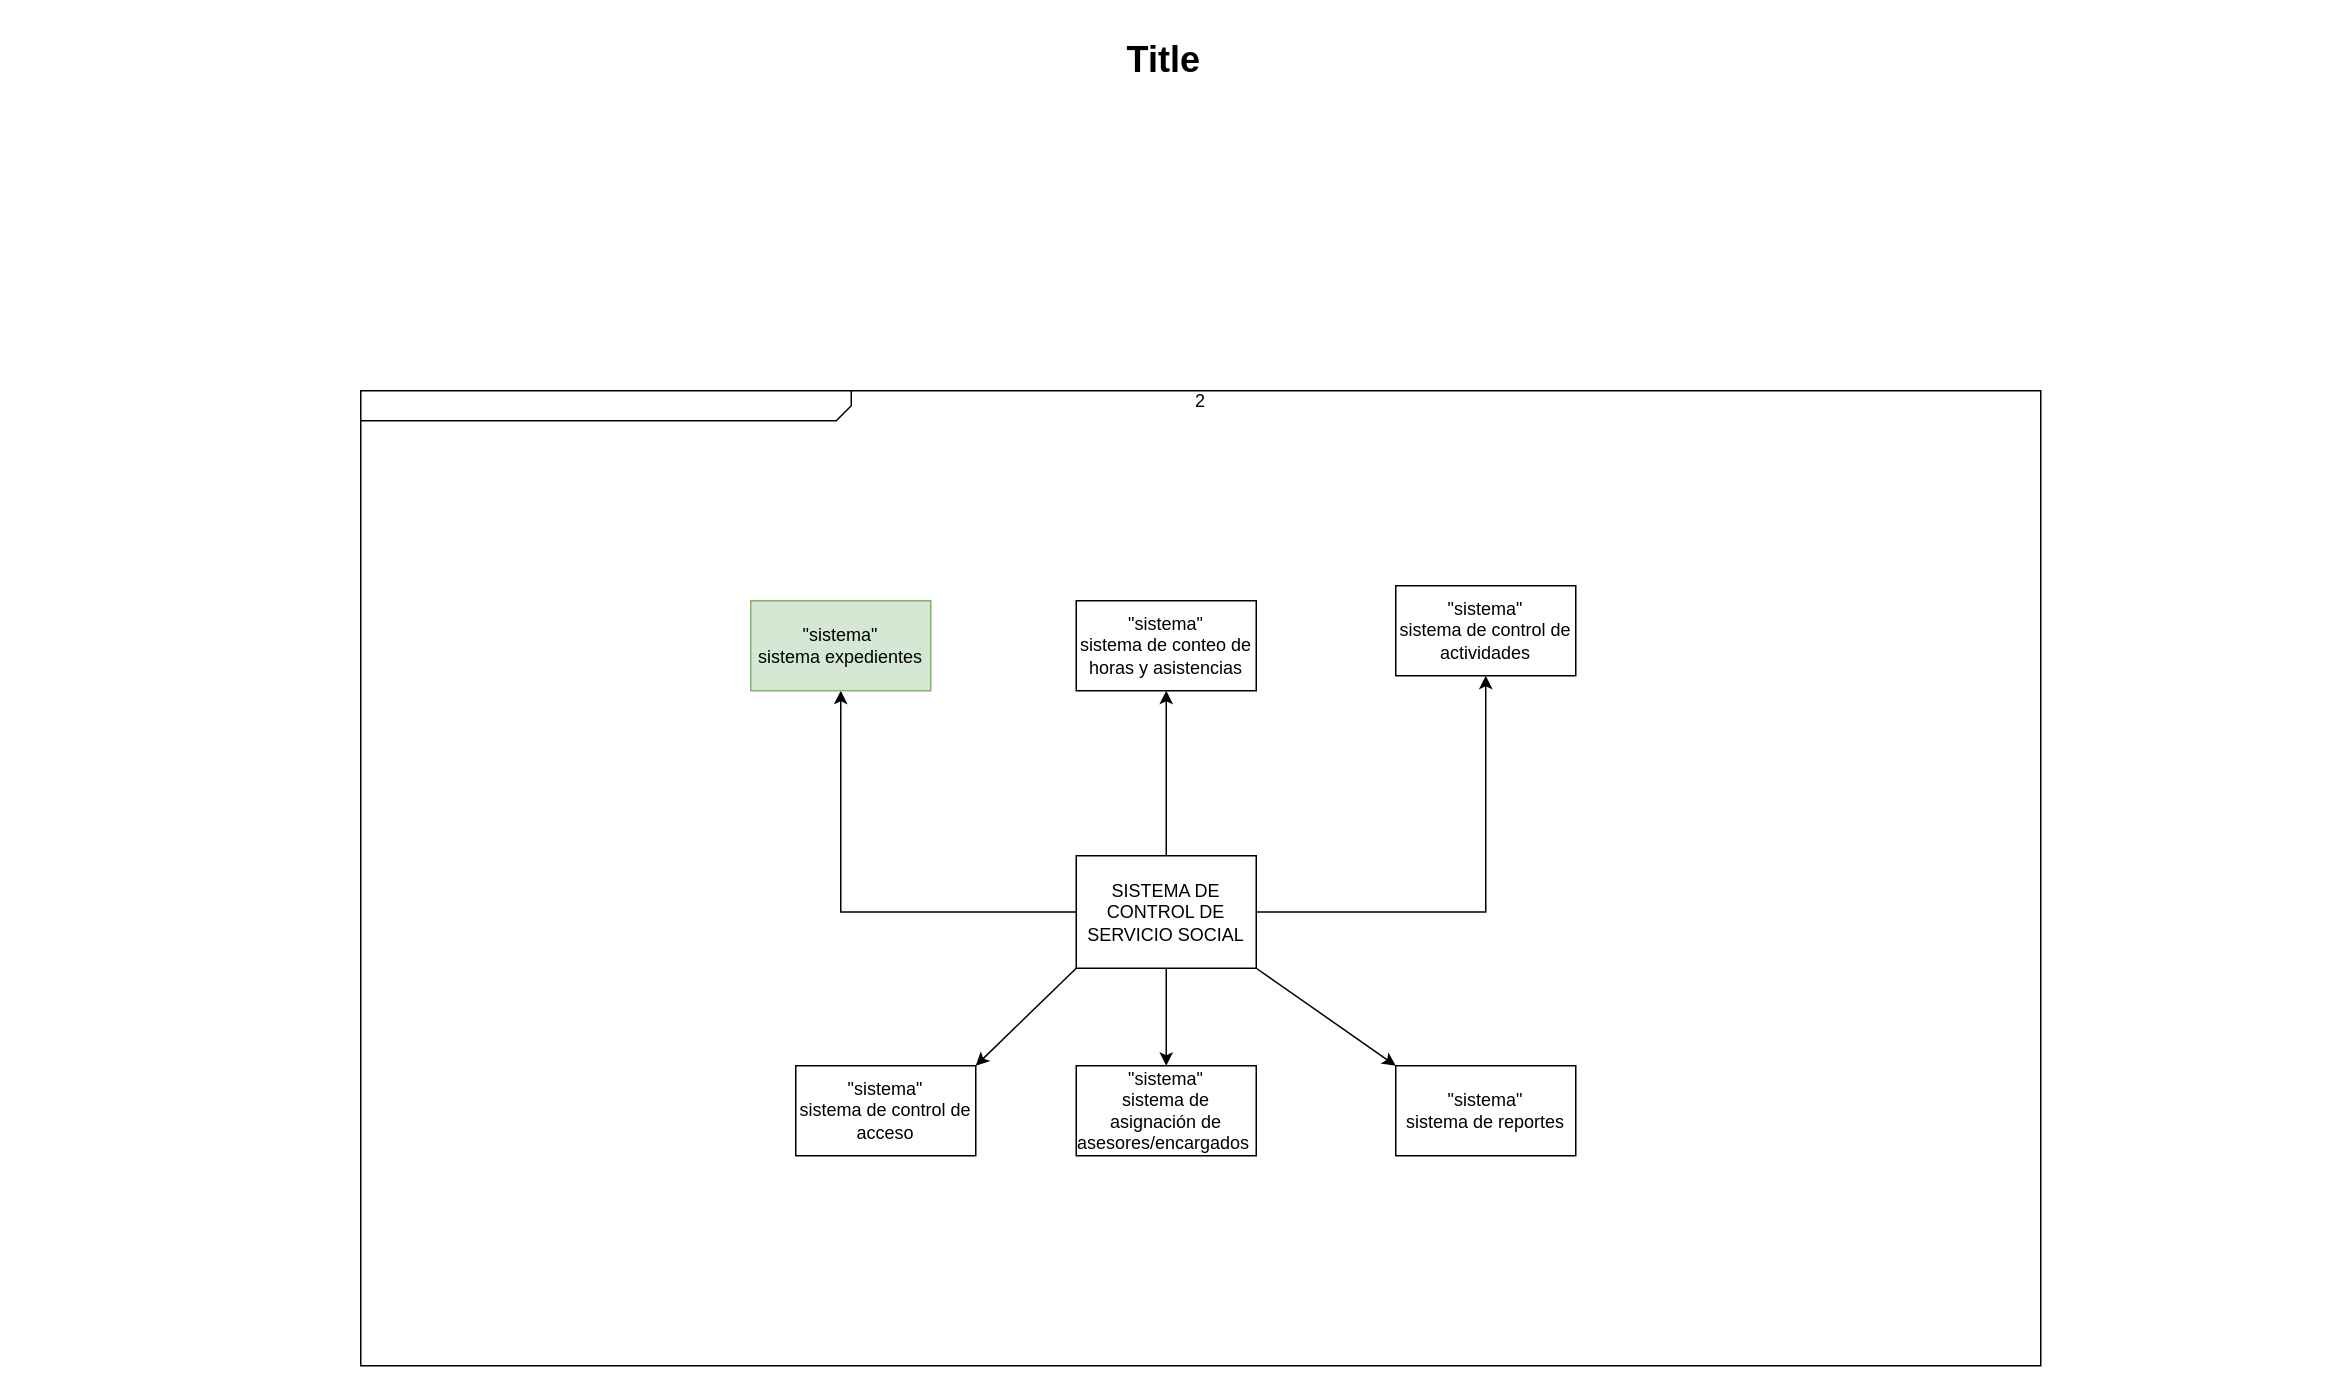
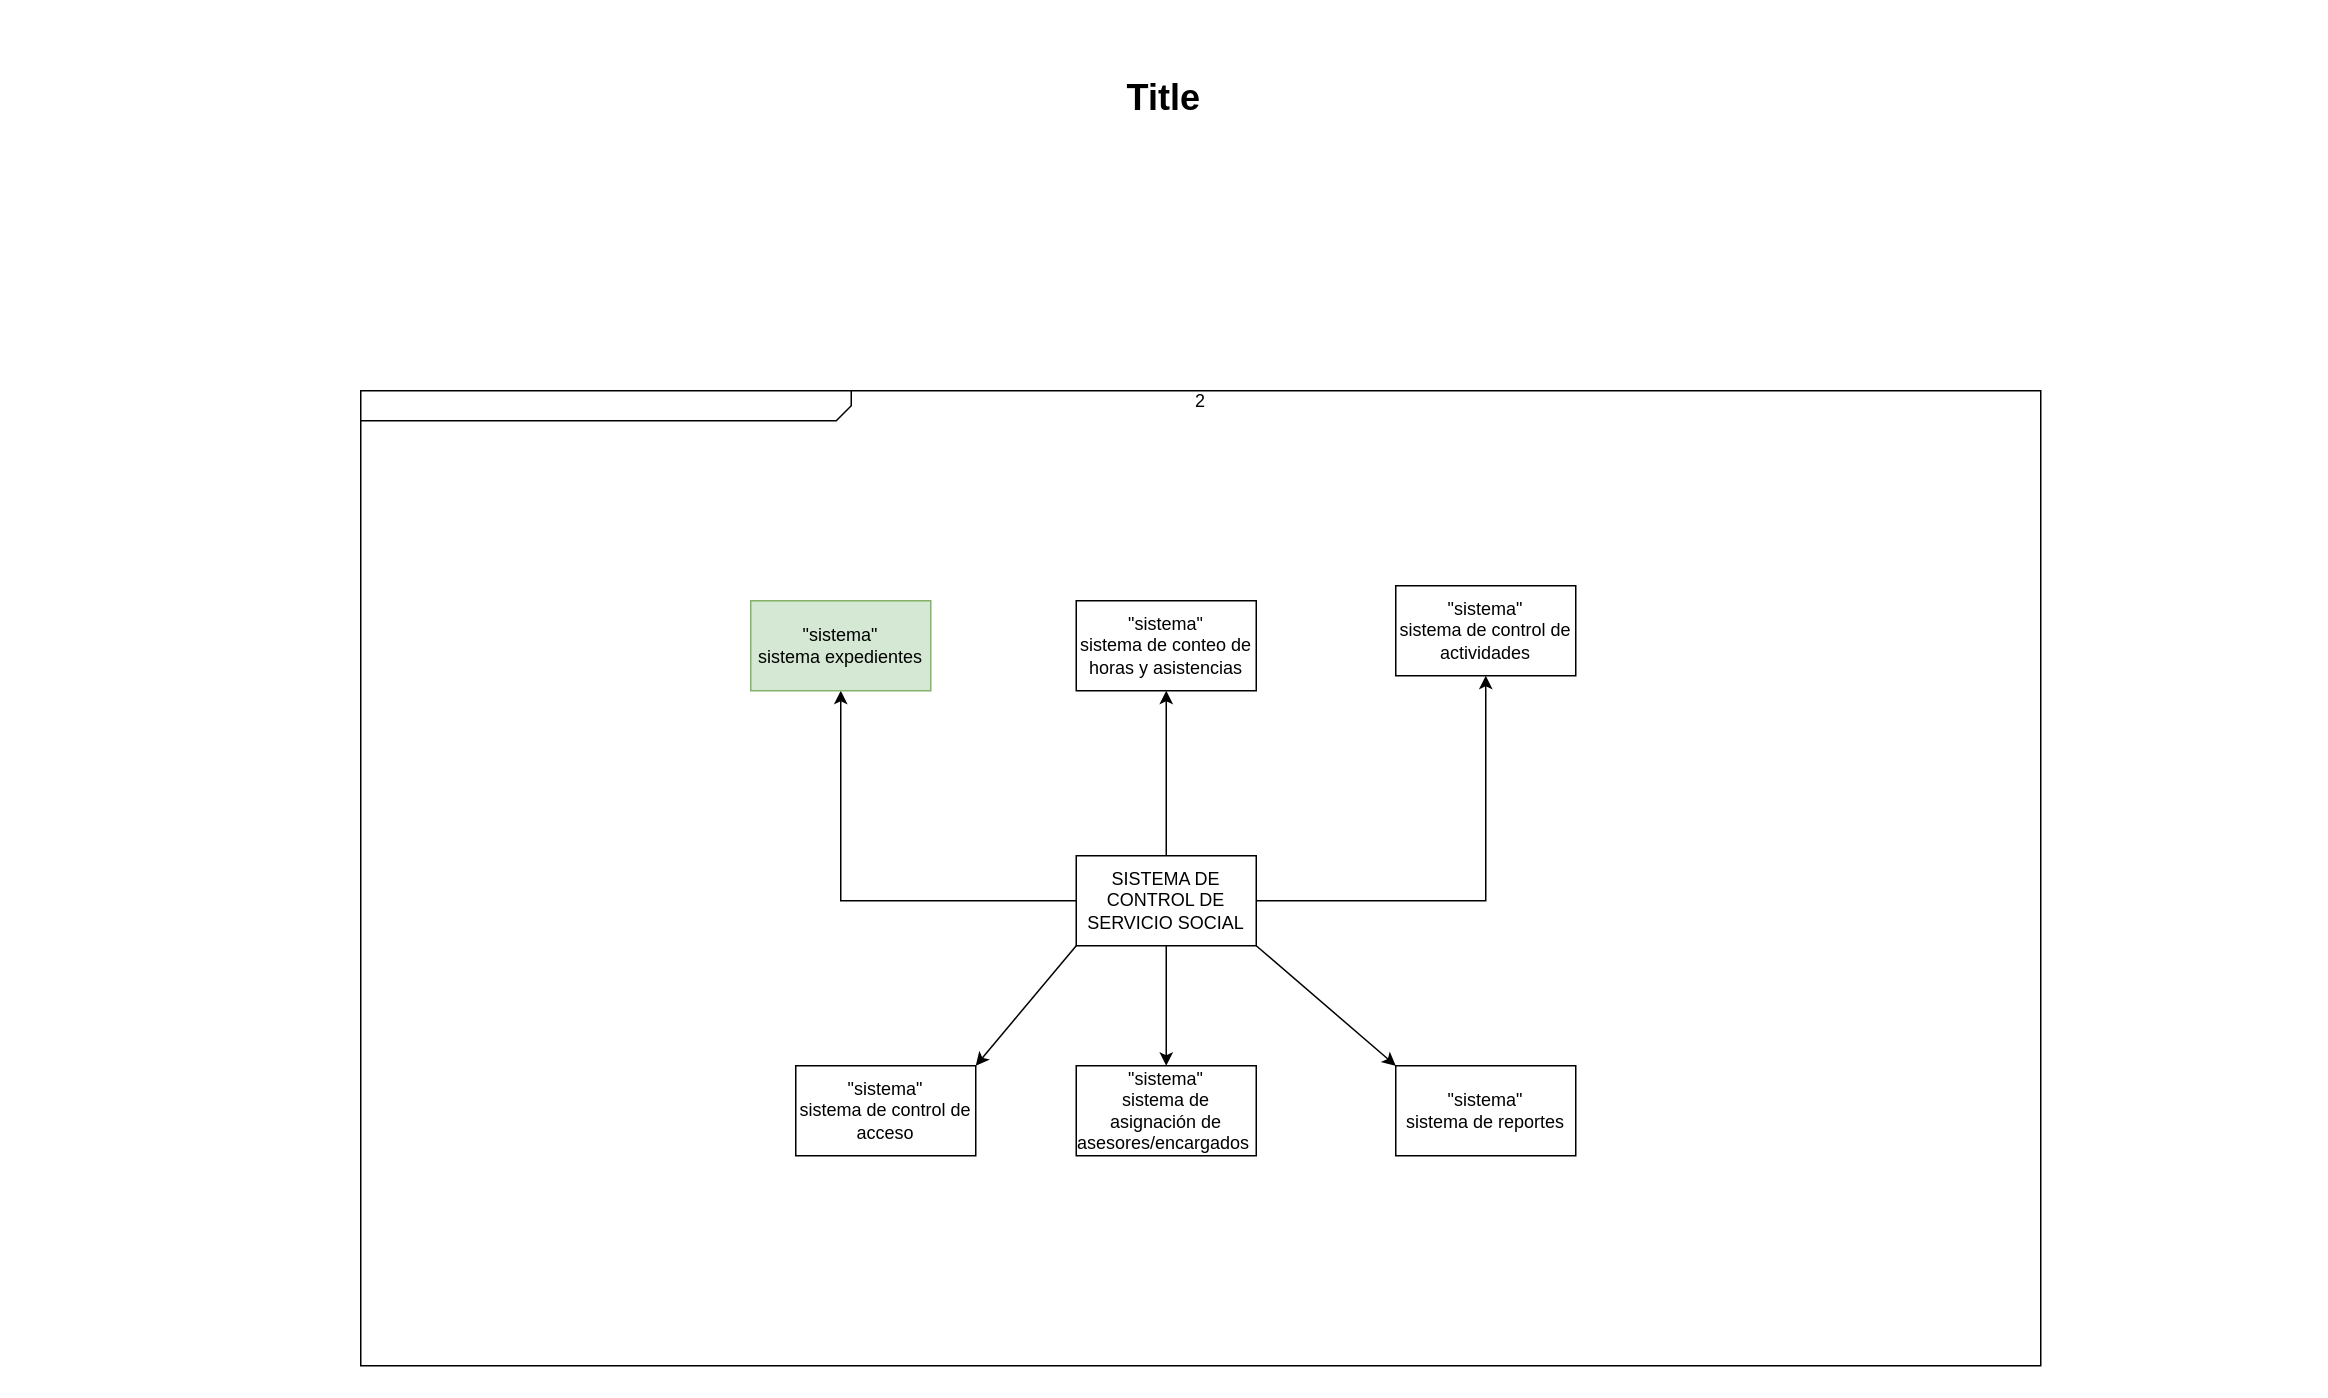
(1163, 61) -> (1163, 98)
(1166, 912) -> (1166, 901)
